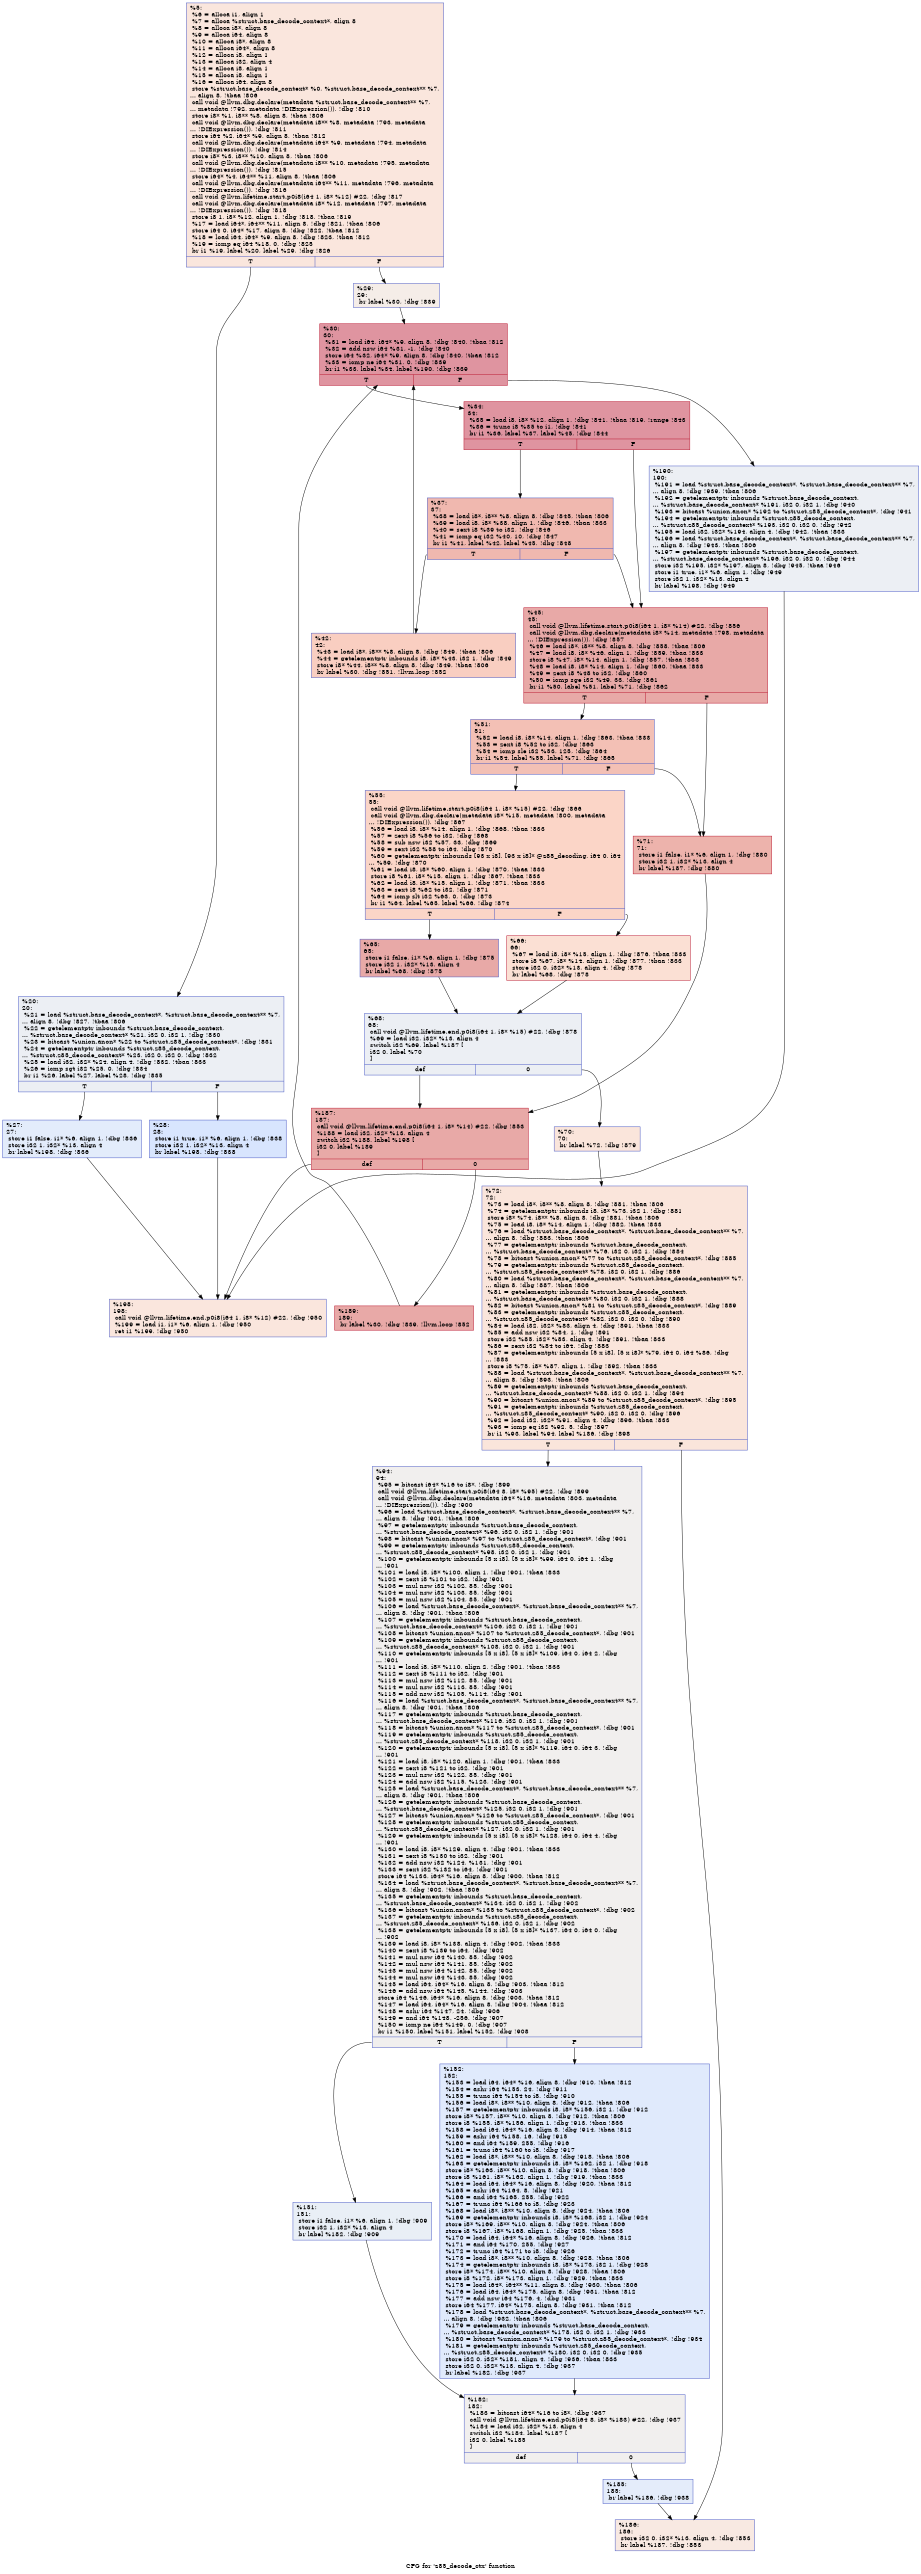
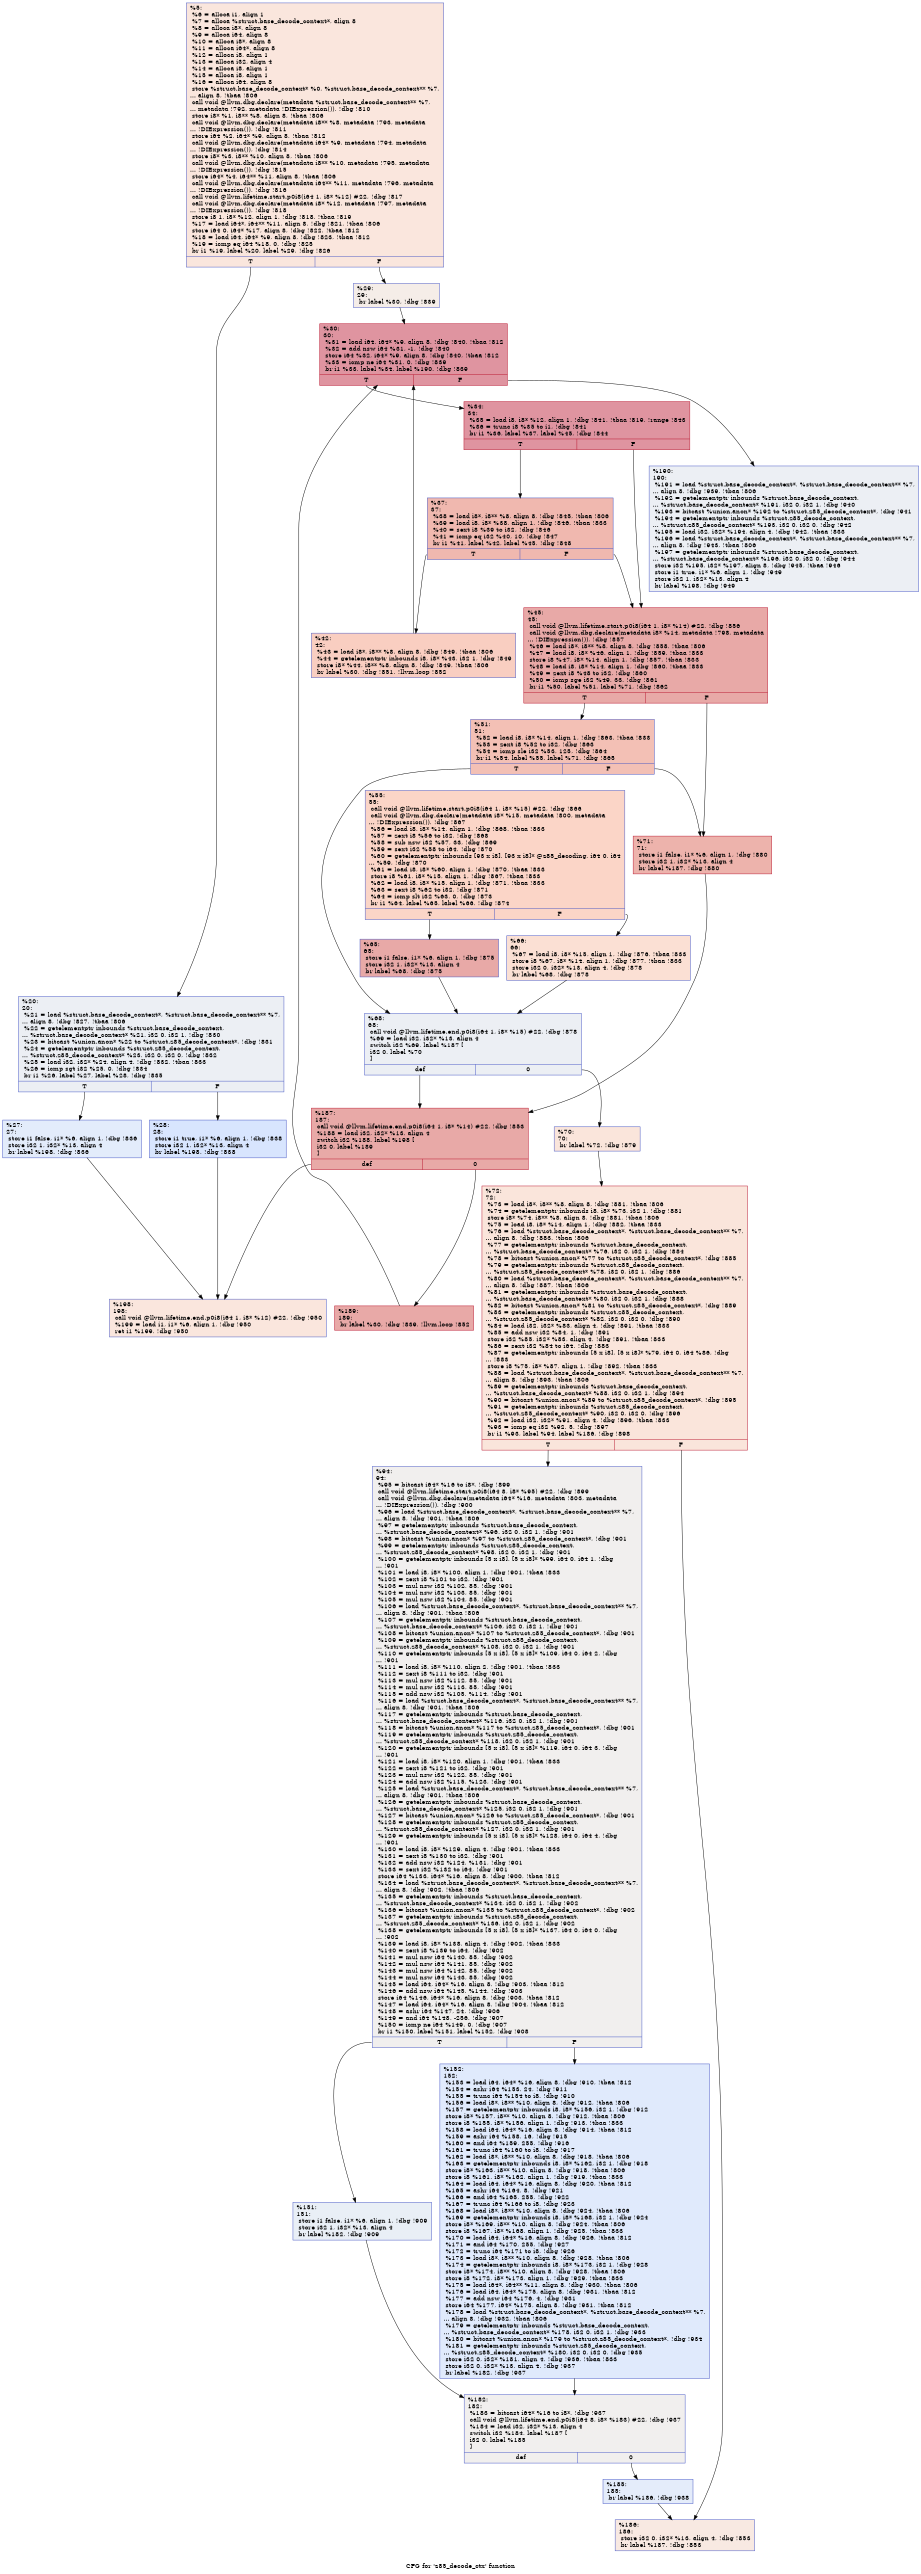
(516, 780) -> (327, 849)
(598, 958) -> (598, 958)
(732, 1133) -> none
(615, 1318) -> (615, 1318)
